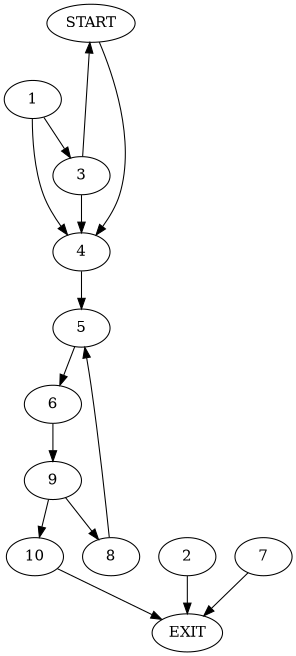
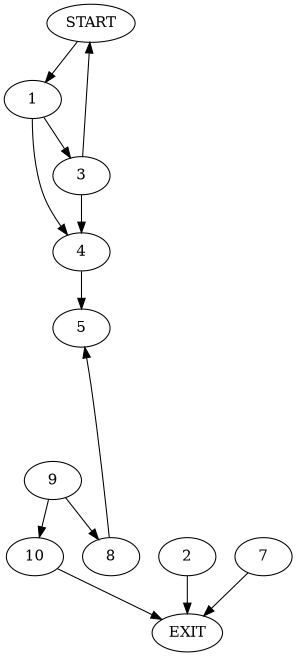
(124, 135) -> (65, 58)
(53, 404) -> none
